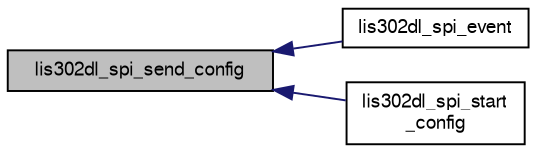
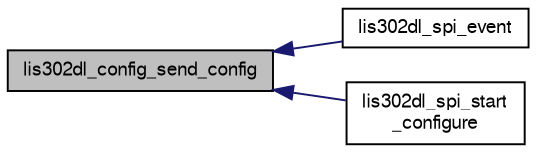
(140, 71) -> (140, 71)
(436, 113) -> (436, 113)
